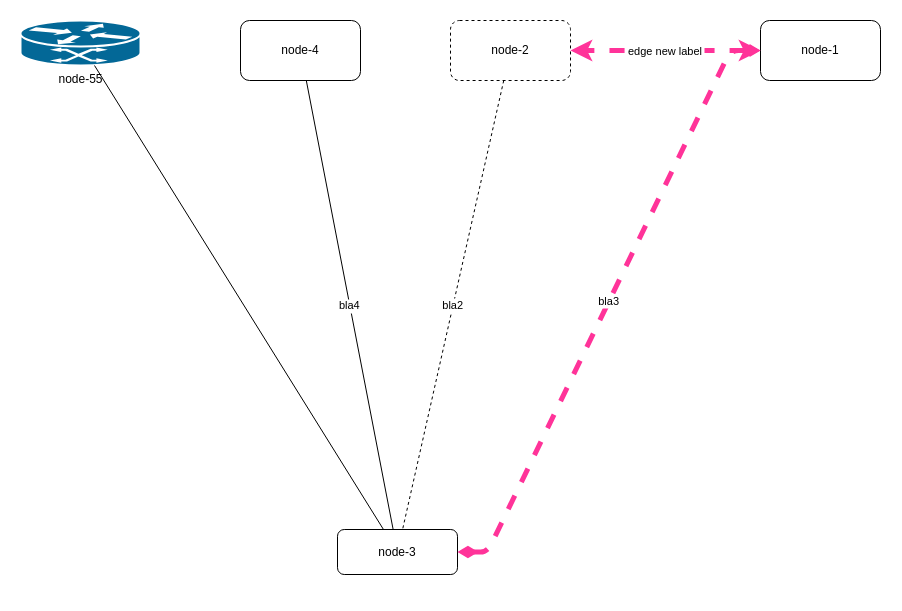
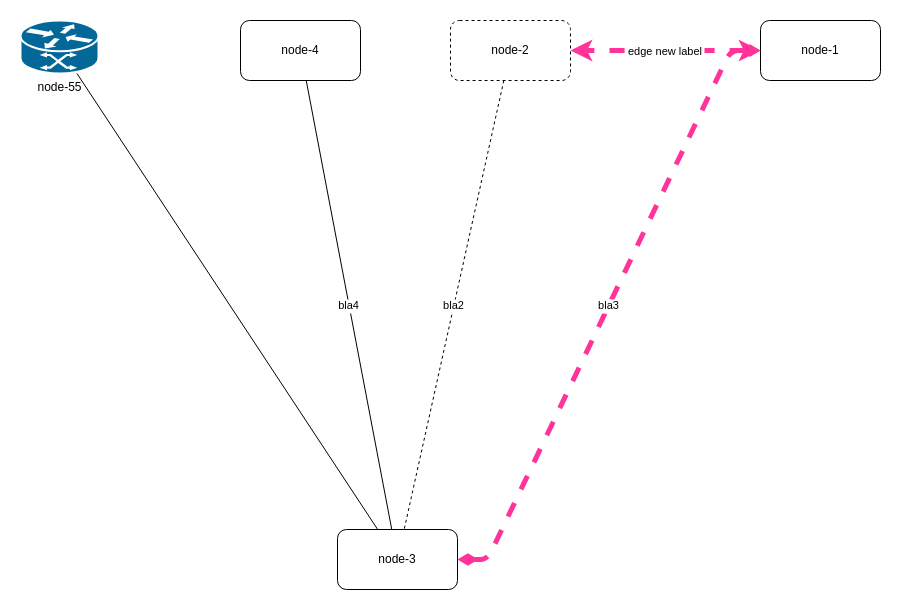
(81, 43) -> (60, 47)
(398, 552) -> (398, 560)
